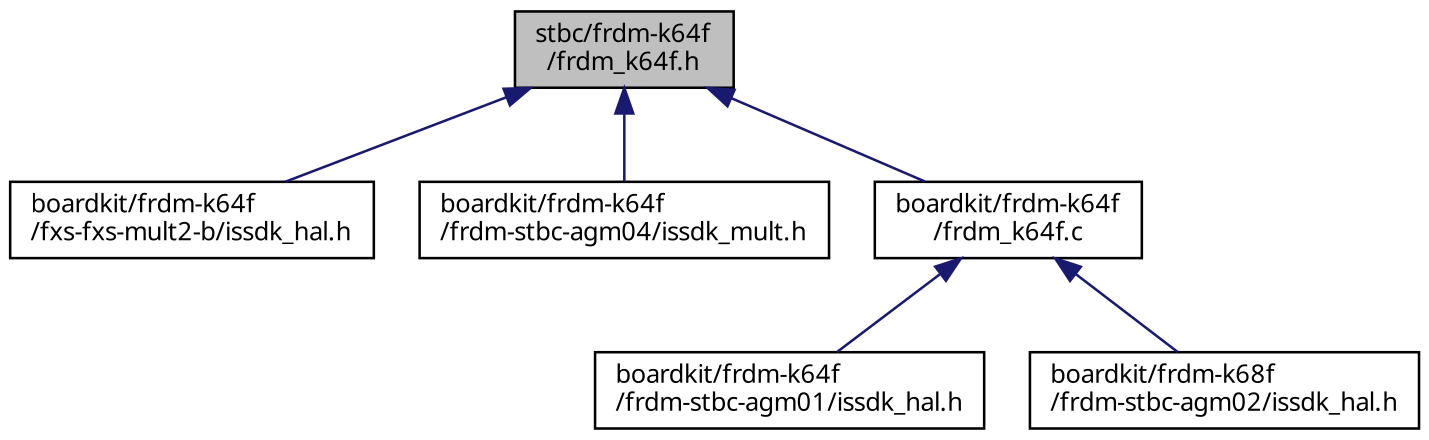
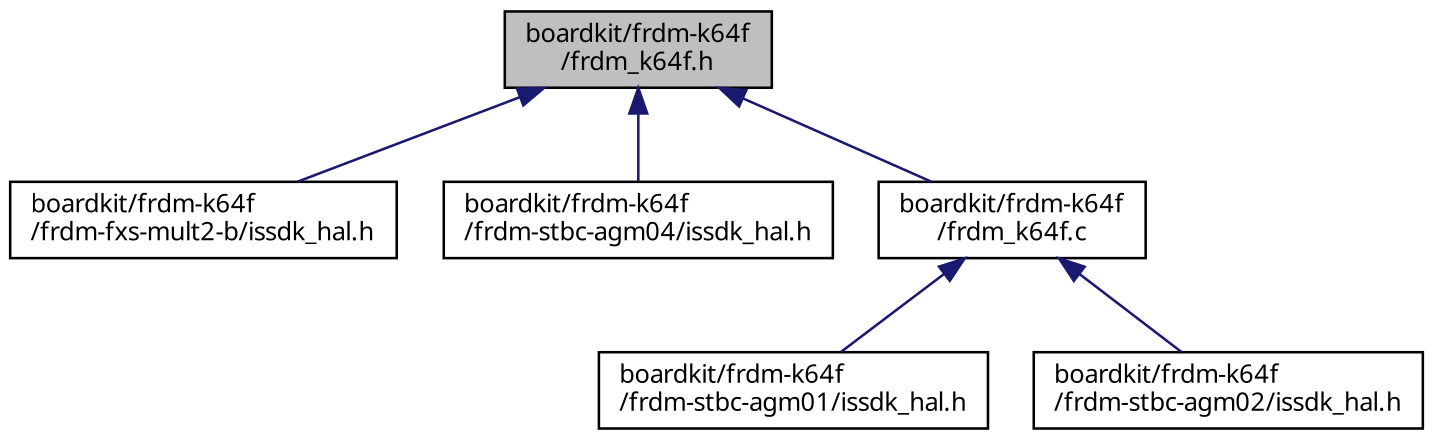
(624, 50) -> (638, 50)
(192, 220) -> (203, 220)
(624, 220) -> (638, 220)
(1224, 390) -> (1228, 390)
